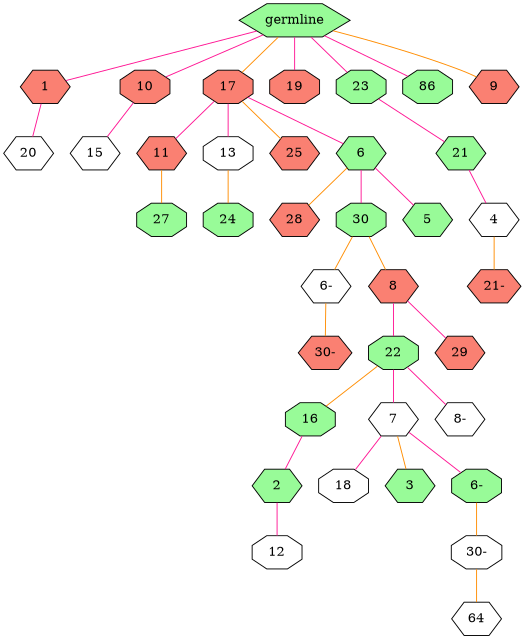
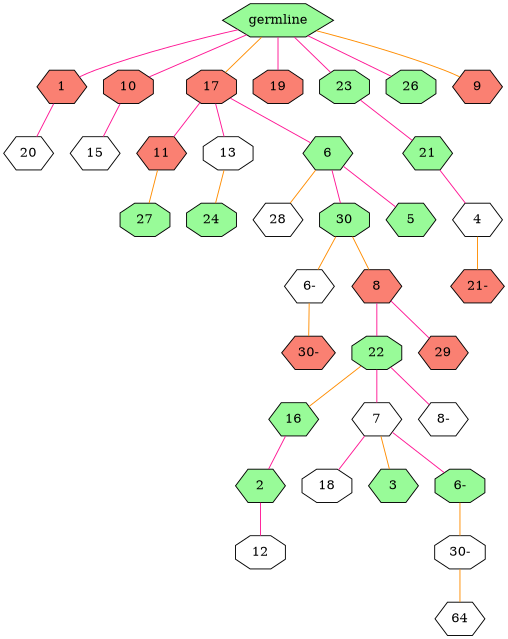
(428, 87) -> (411, 87)
(295, 153) -> none
(295, 220) -> (278, 220)
(310, 419) -> (294, 419)
